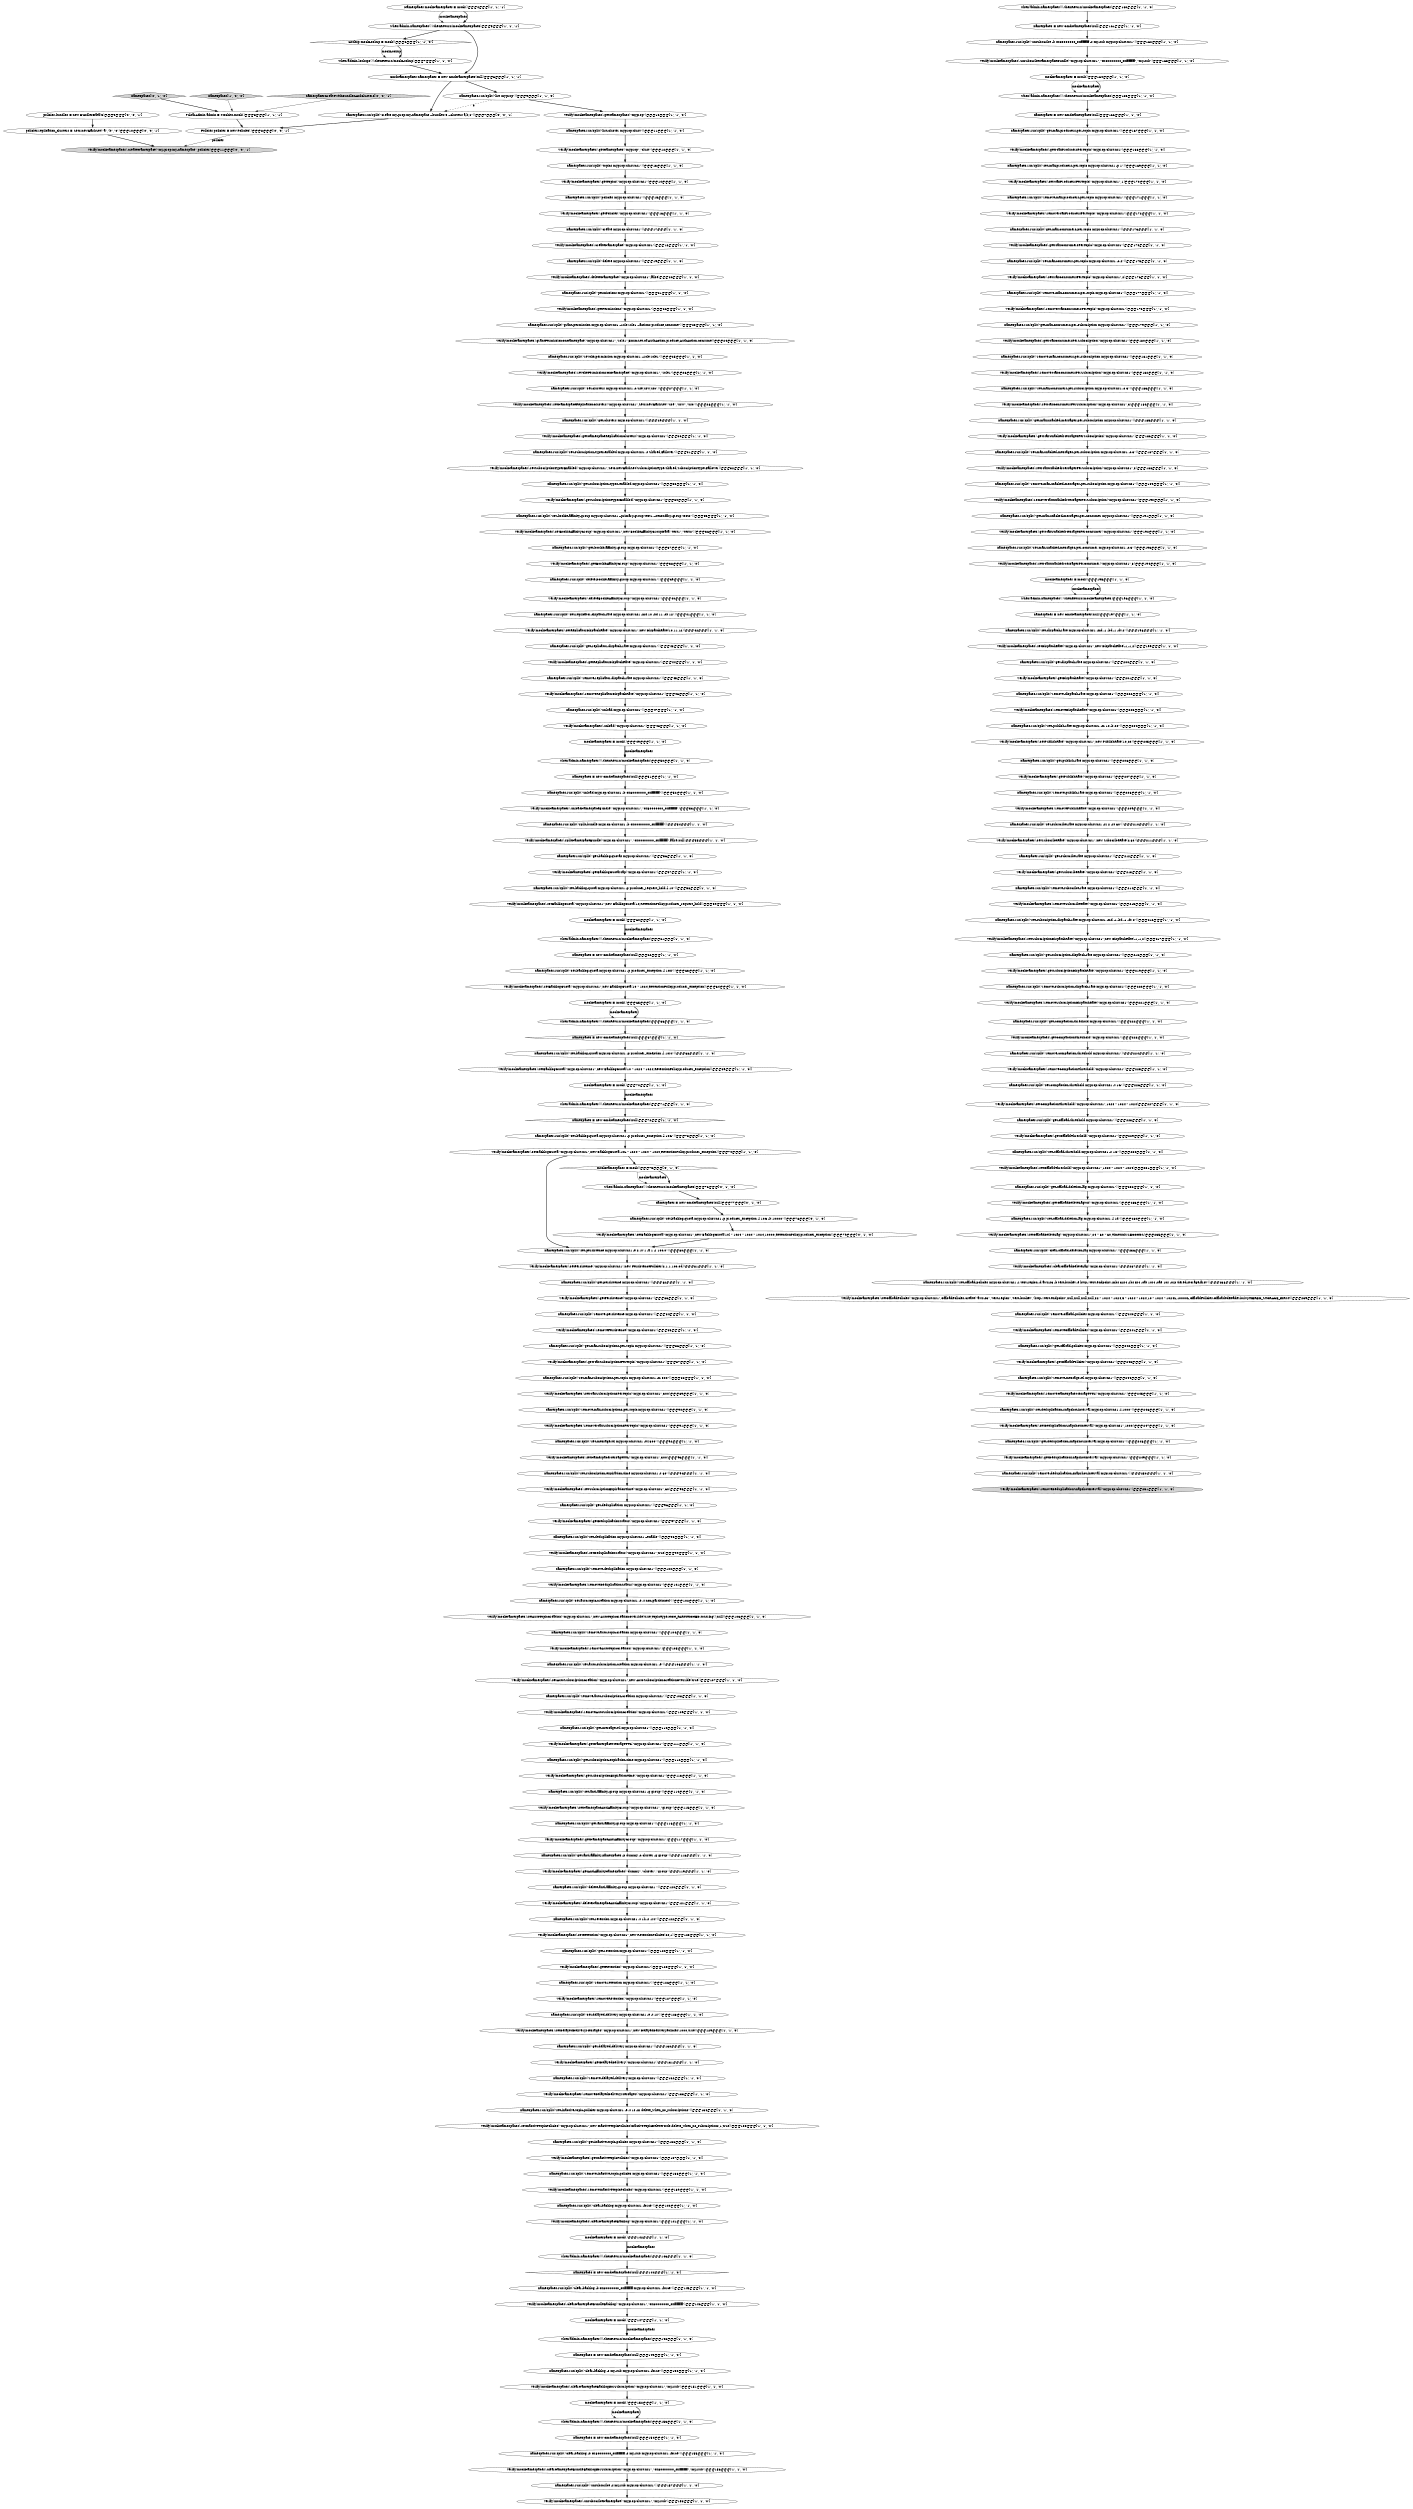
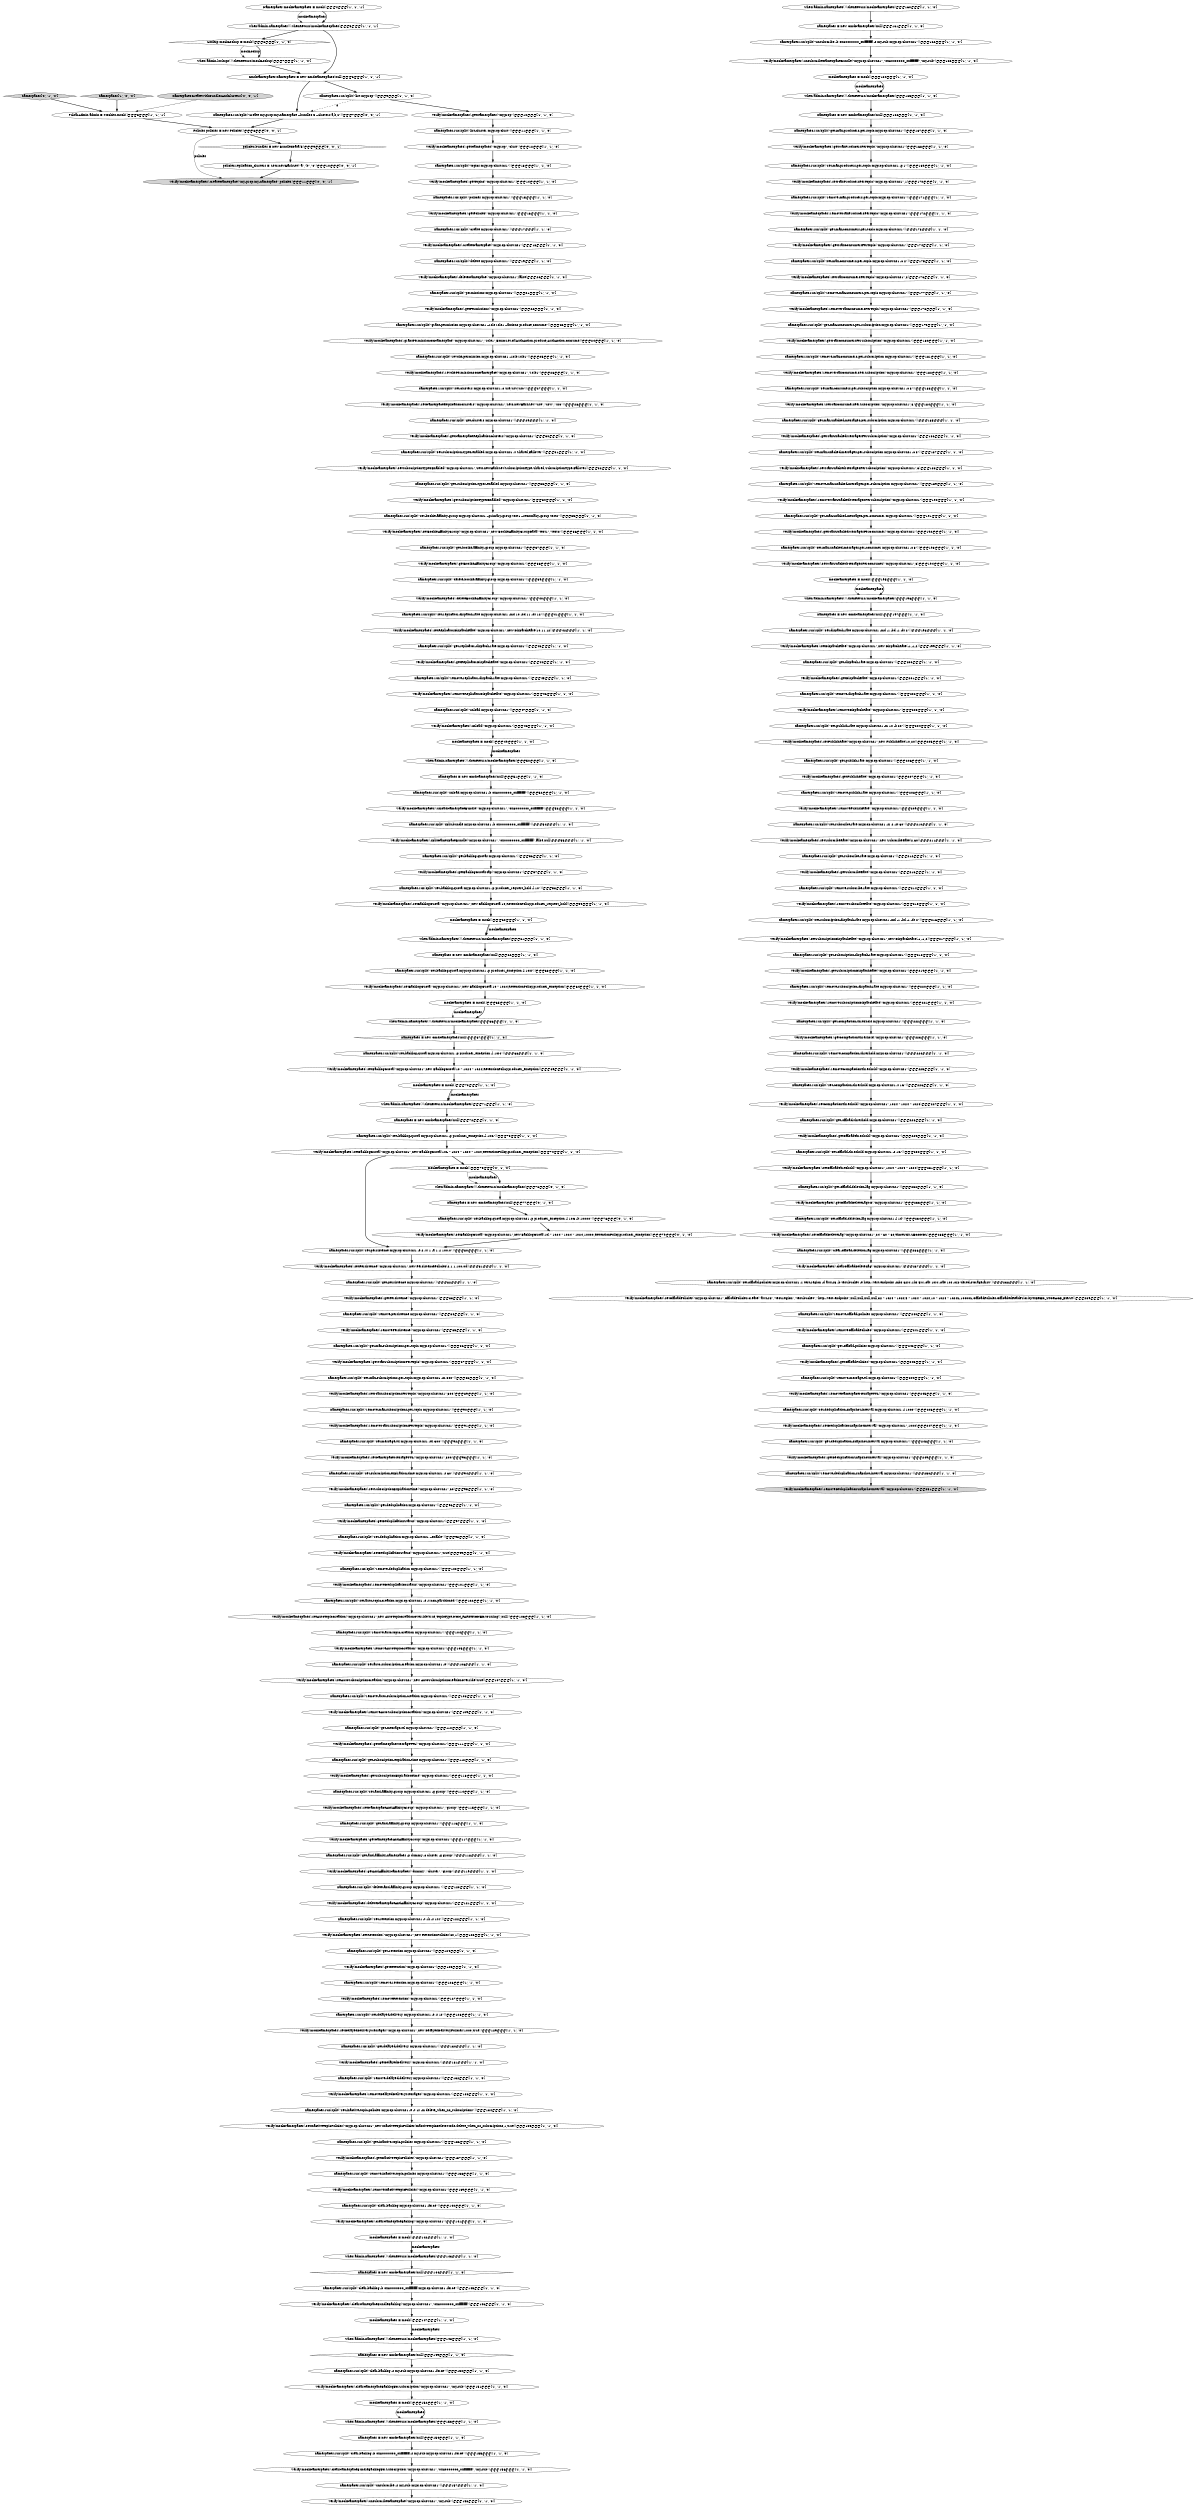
(349, 96) -> (215, 96)
(230, 104) -> (117, 105)
(93, 115) -> (292, 147)
none -> (264, 139)
(625, 1120) -> (447, 1120)
(627, 2355) -> (412, 2355)
